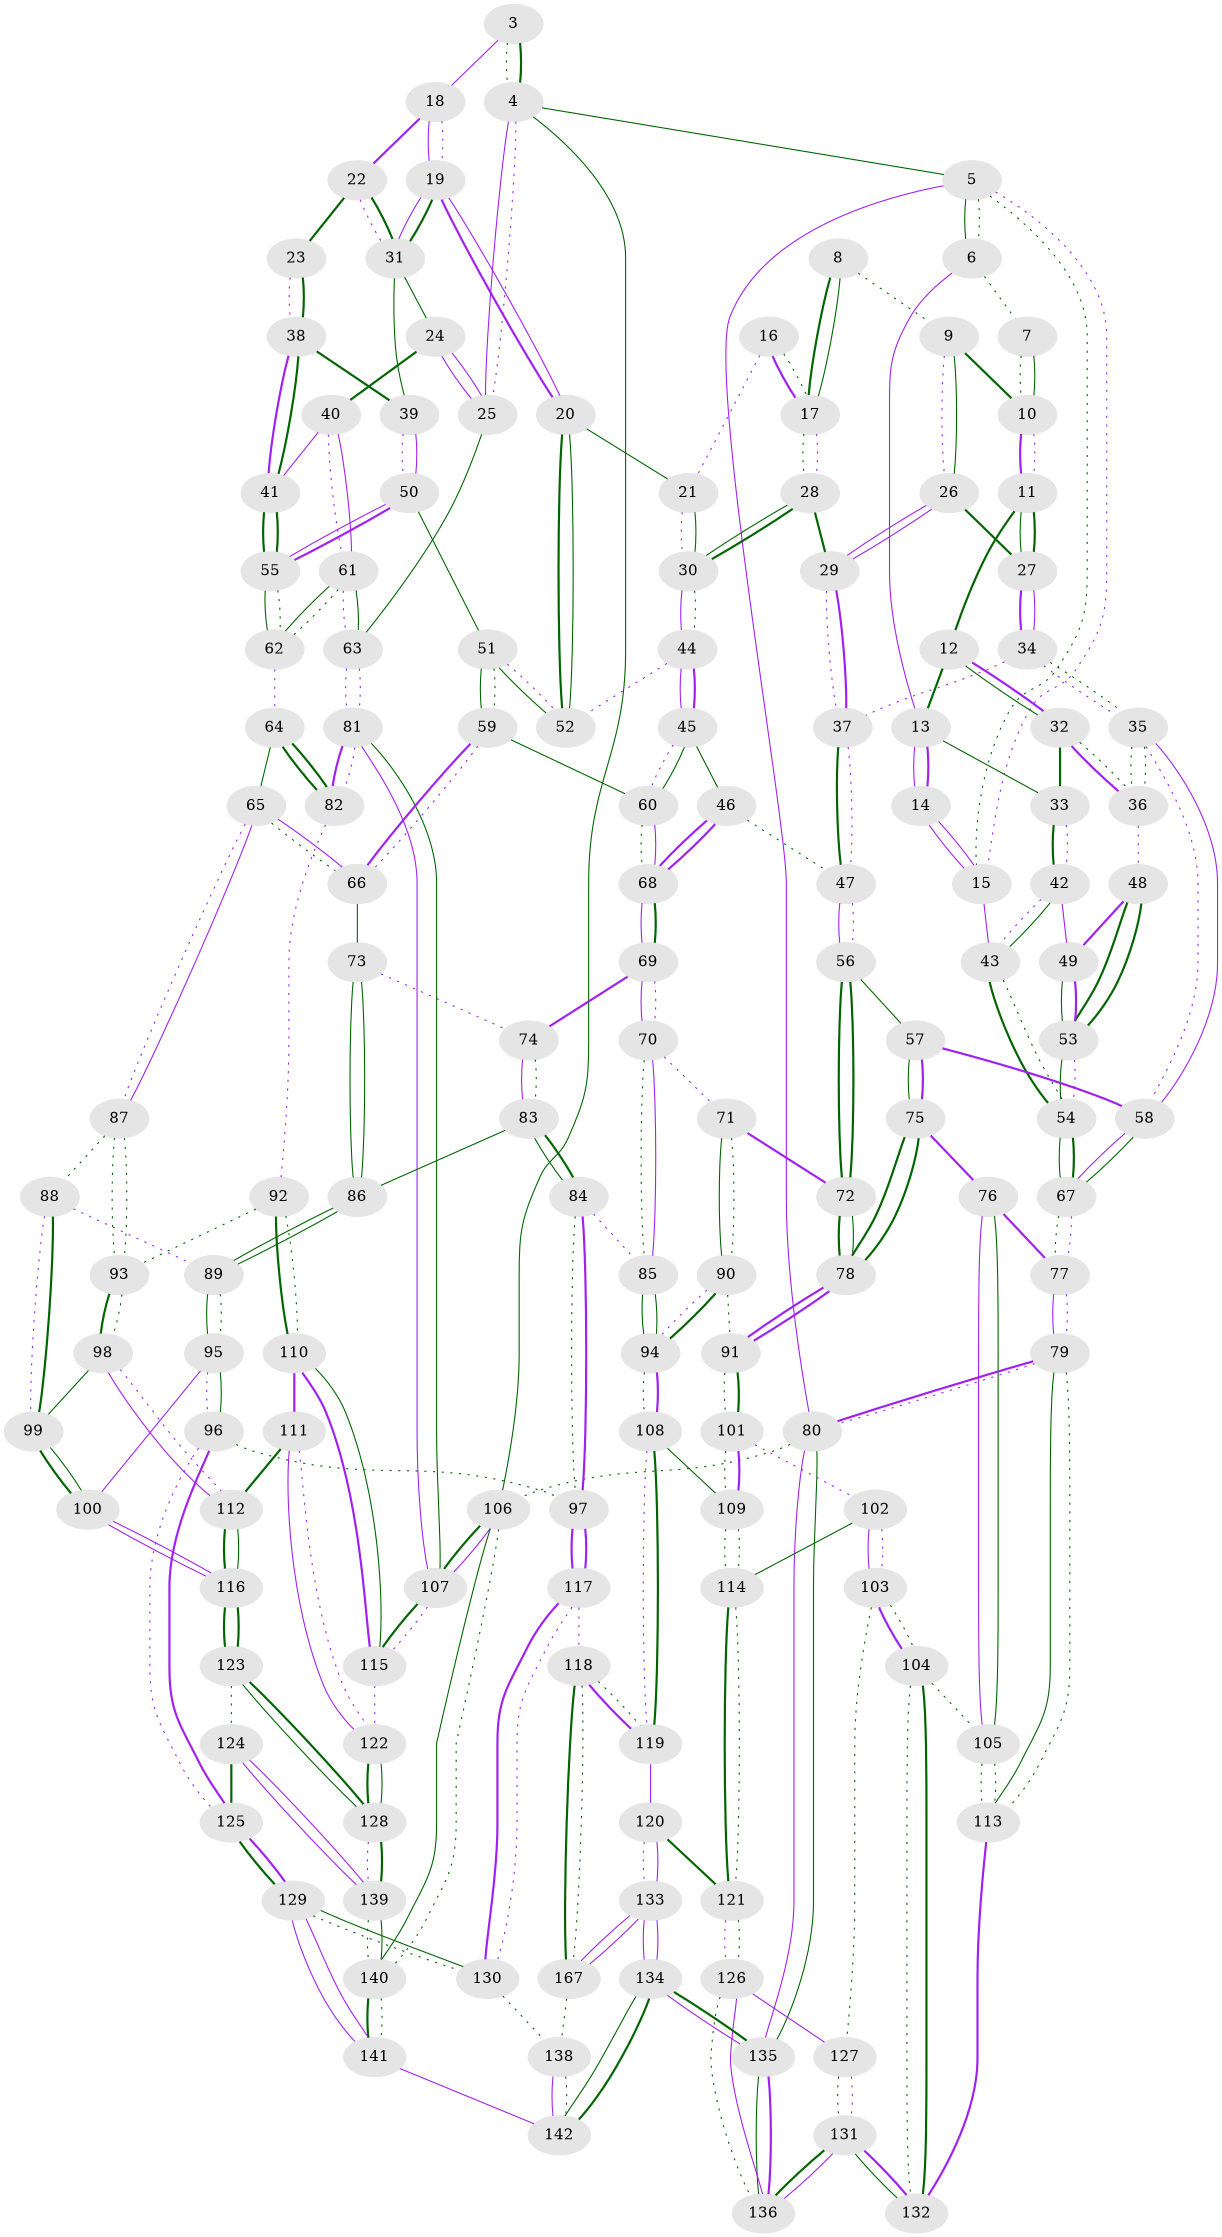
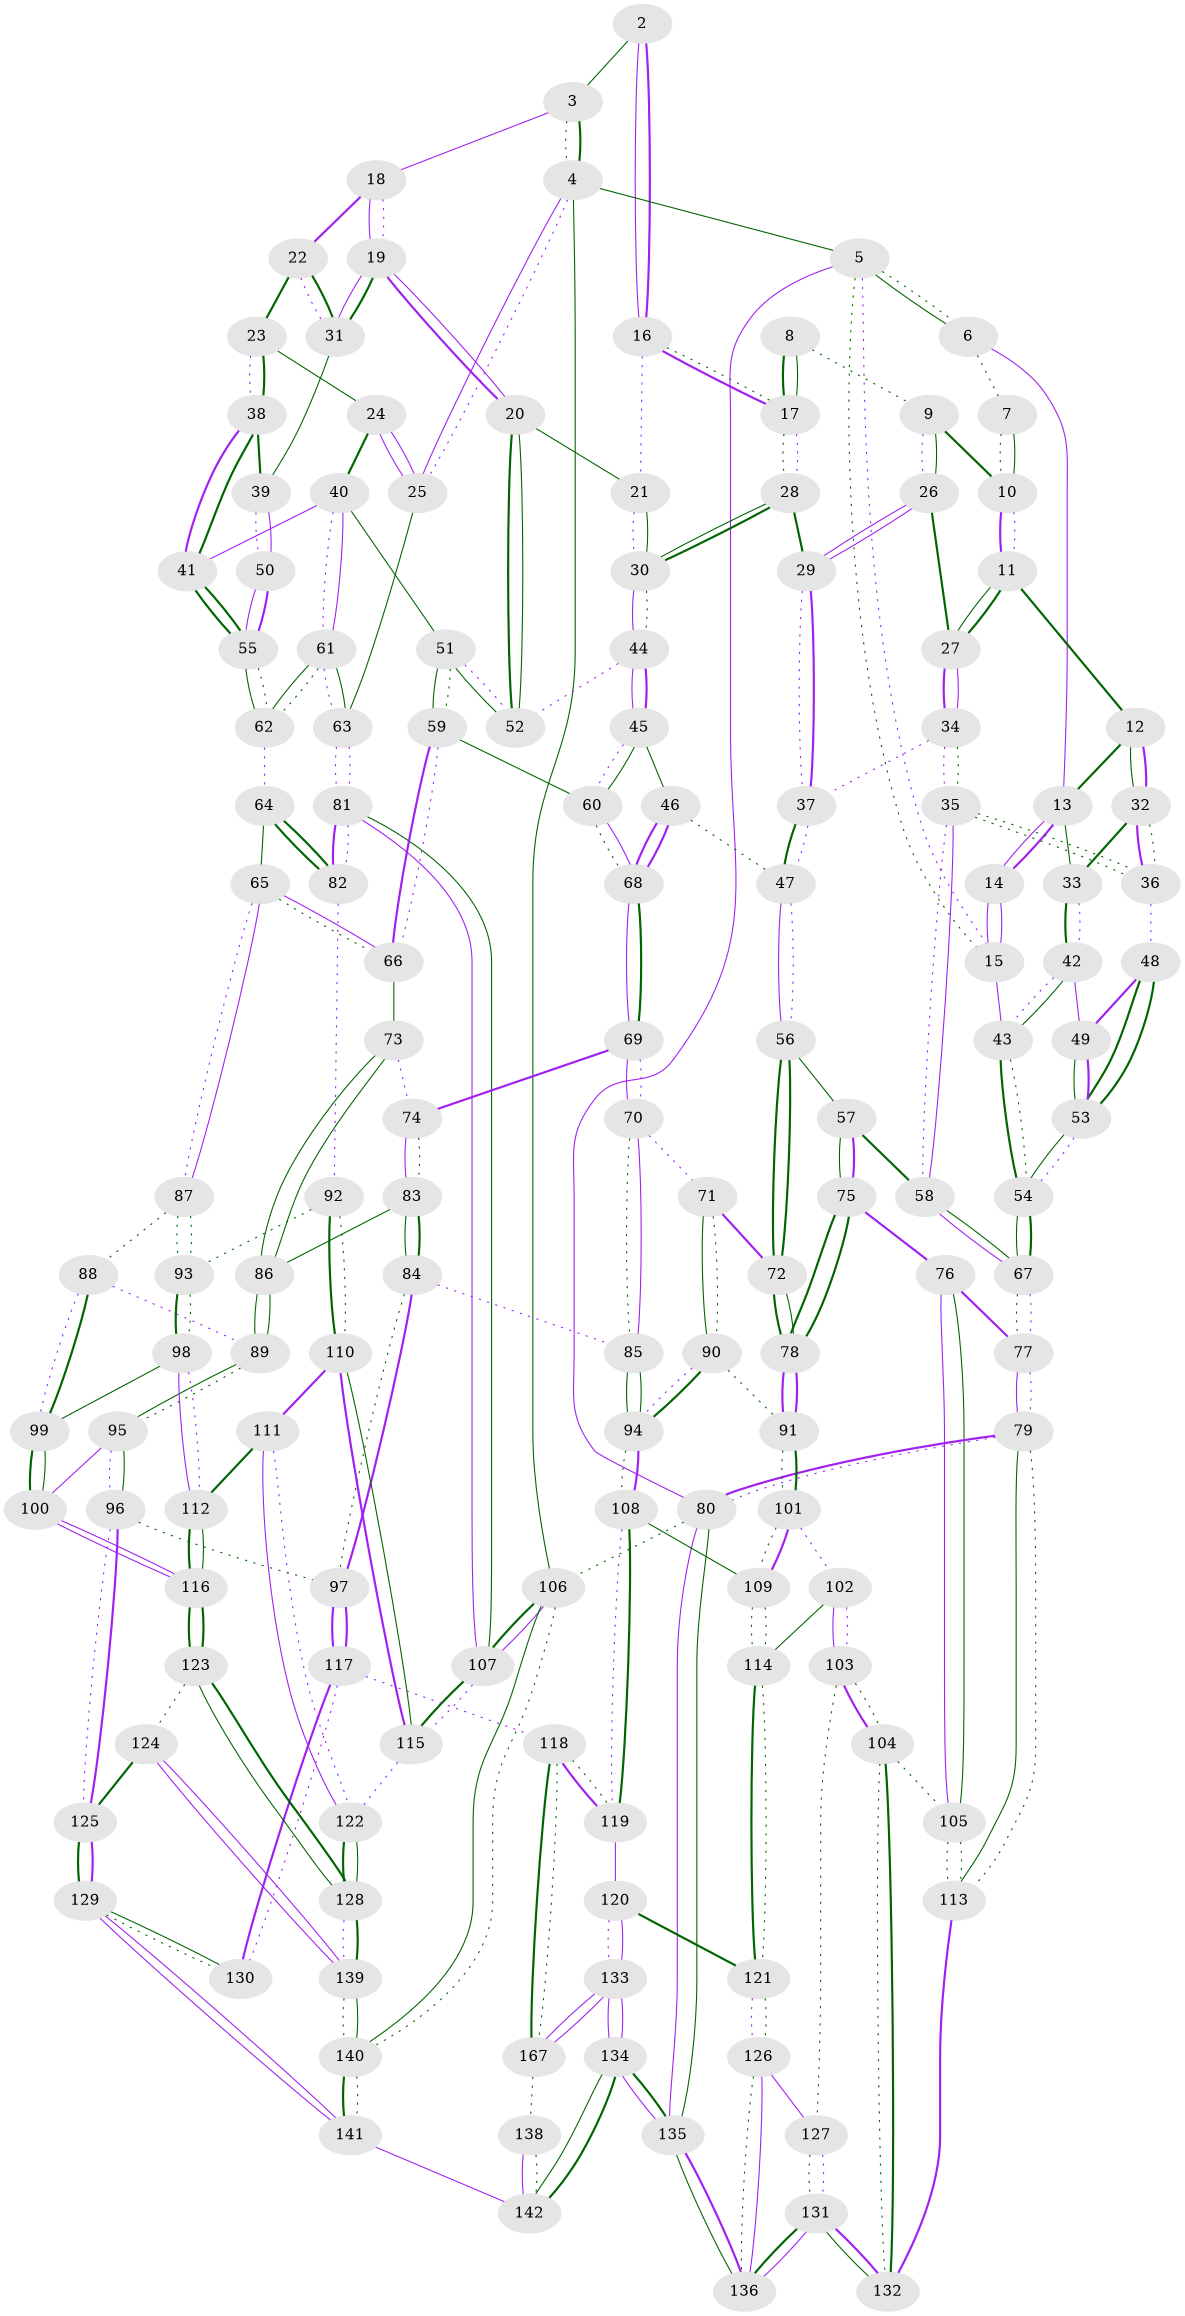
none -> (643, 24)
(415, 298) -> (313, 373)
(449, 571) -> (389, 565)
(1038, 1076) -> (886, 1158)
(524, 2018) -> none
